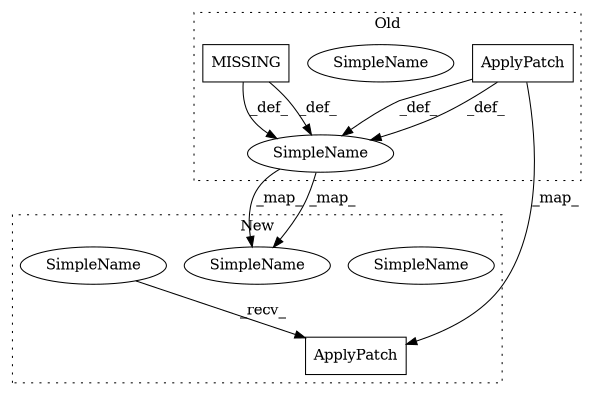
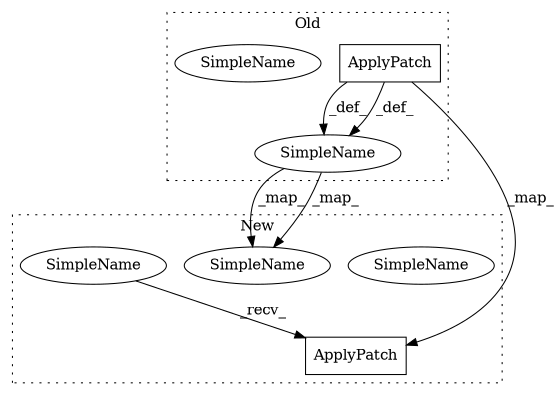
(246, 63) -> none
